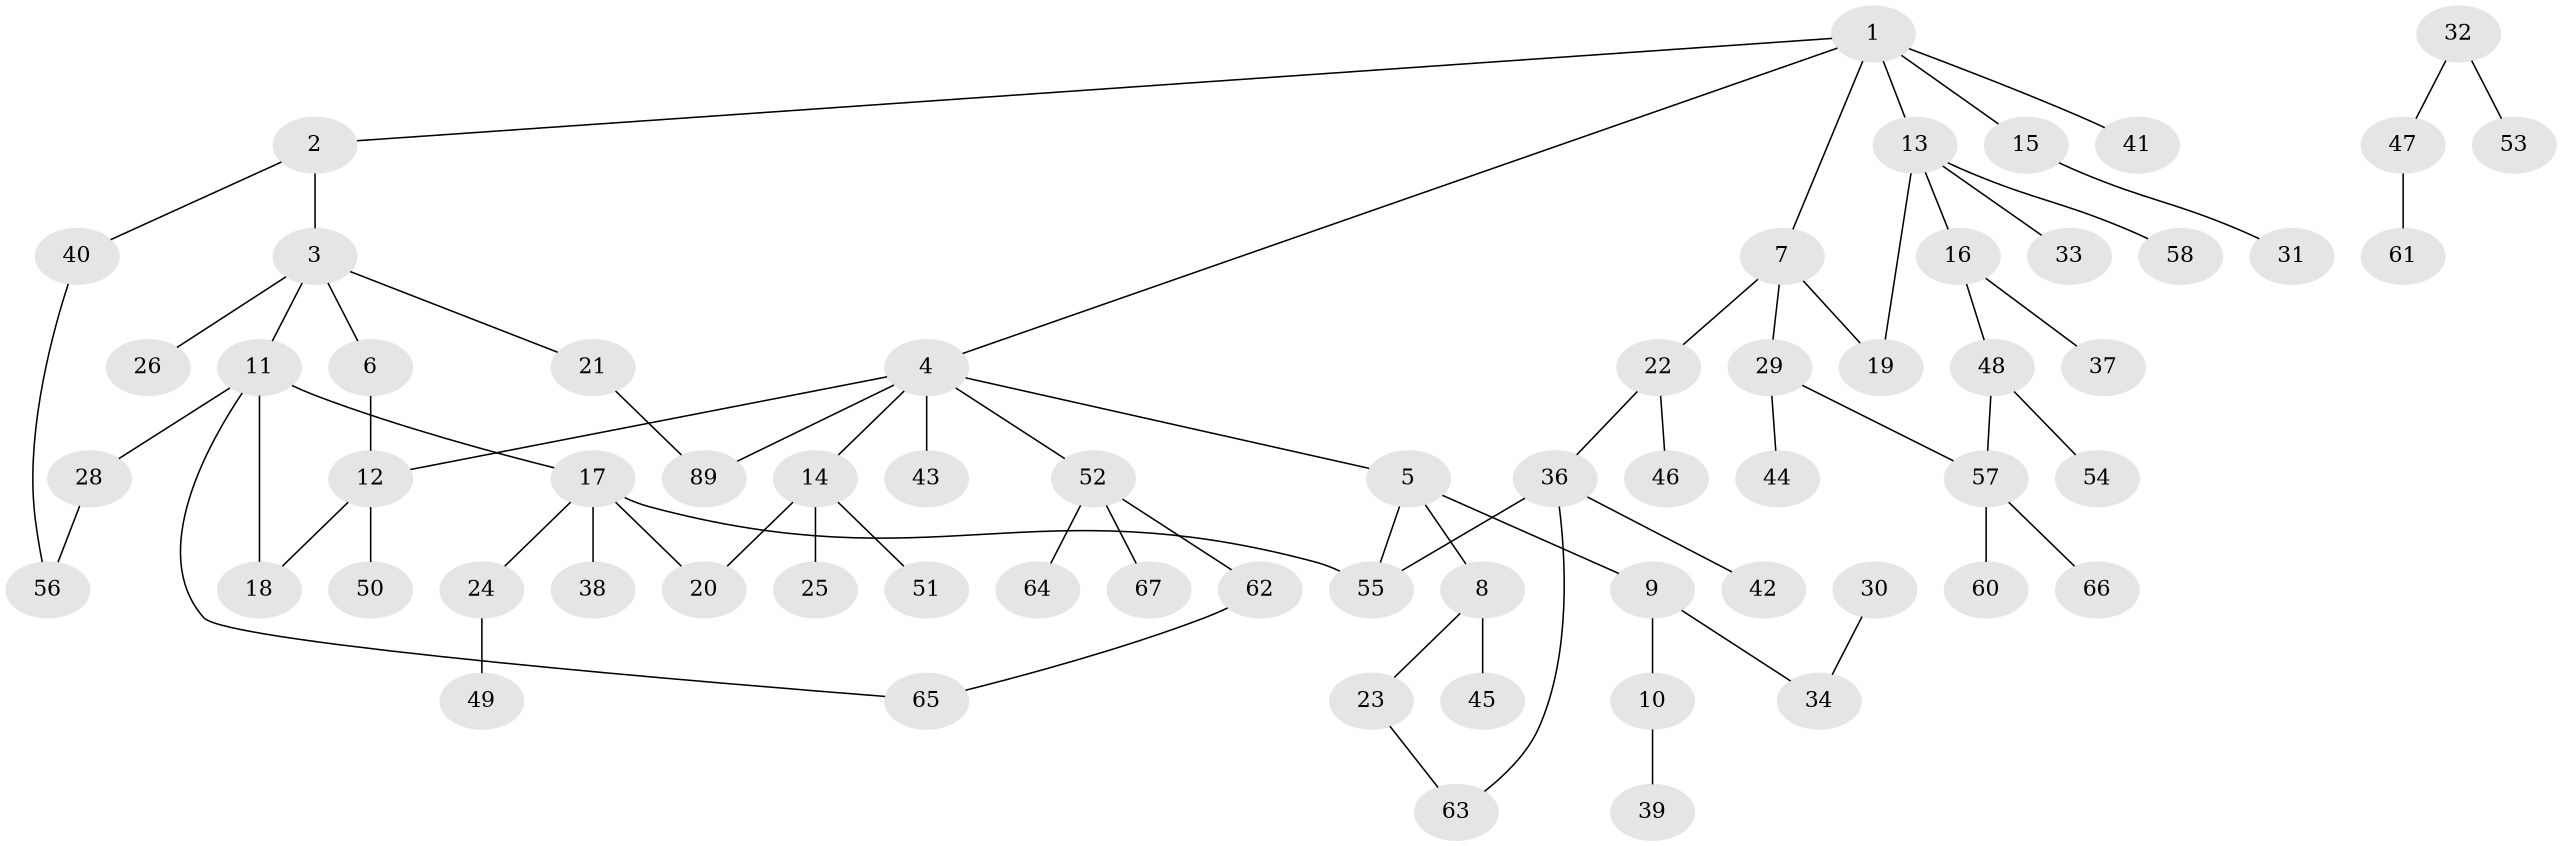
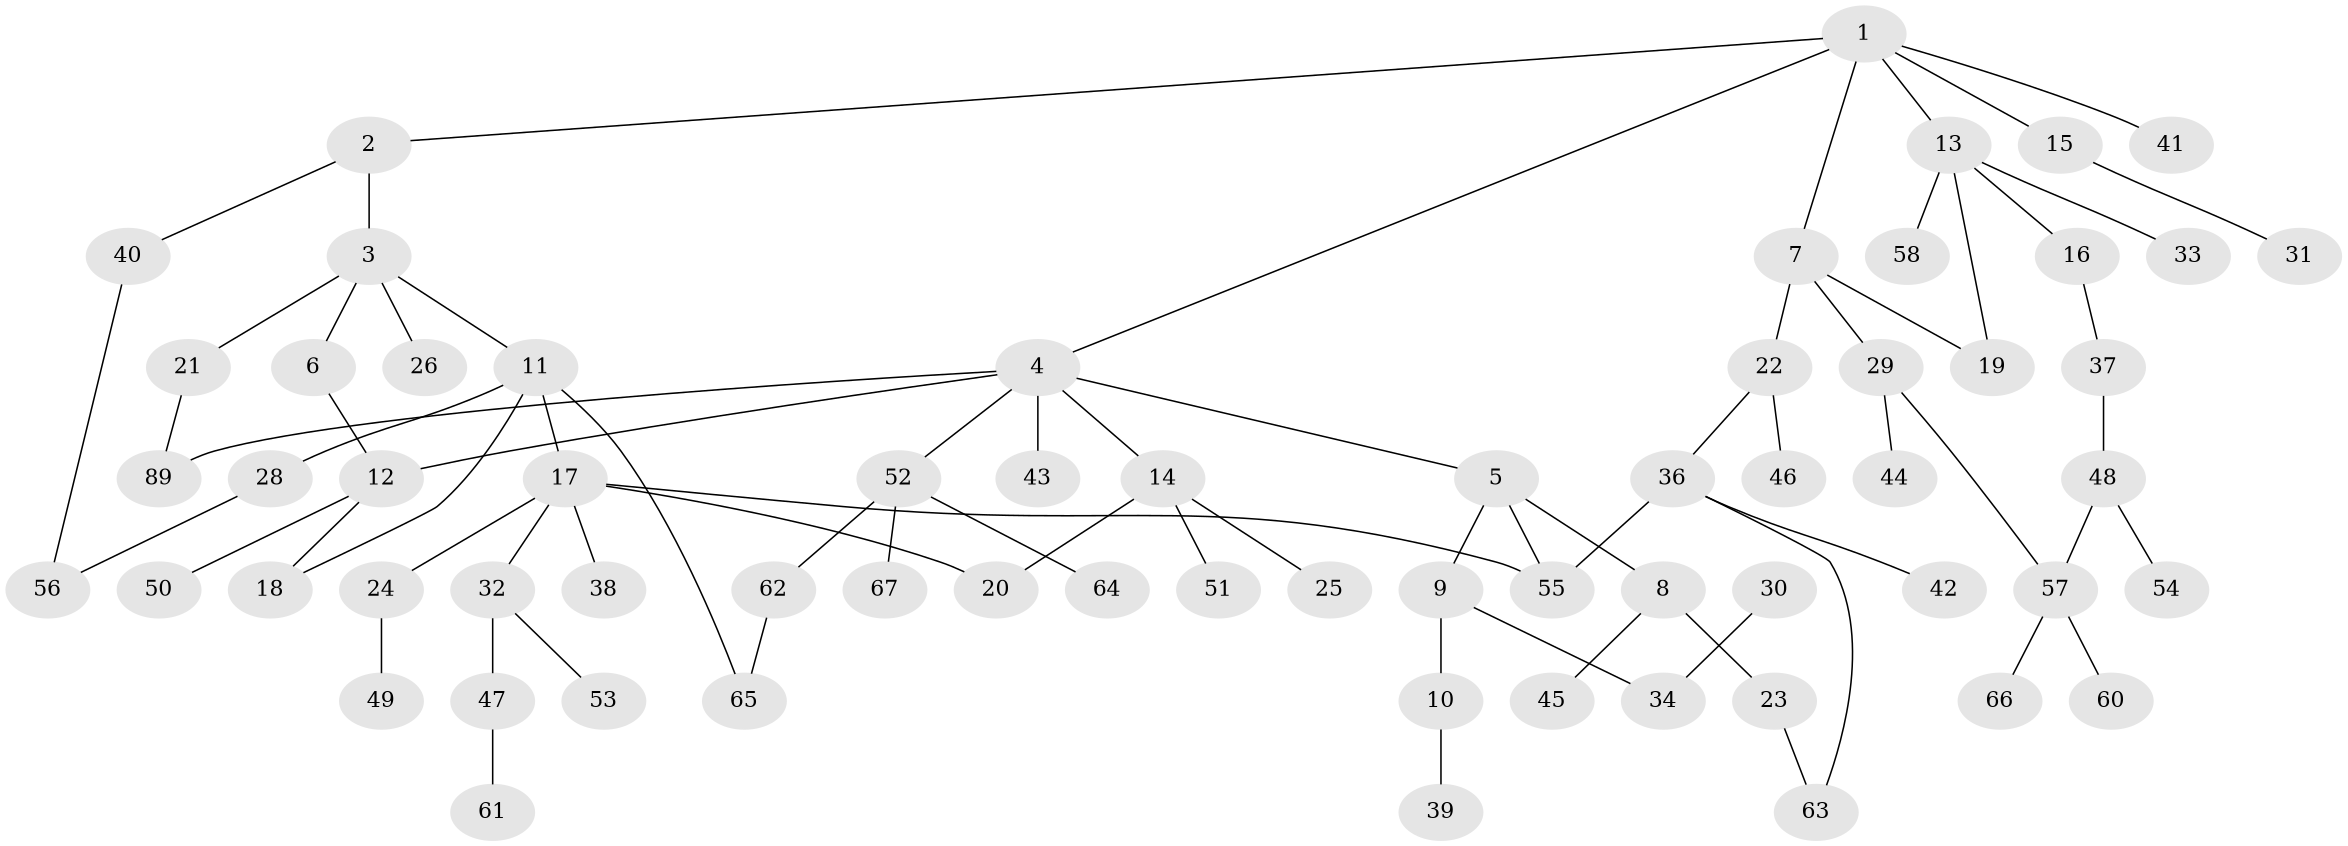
(1975, 312) -> (2104, 423)
none -> (529, 534)
